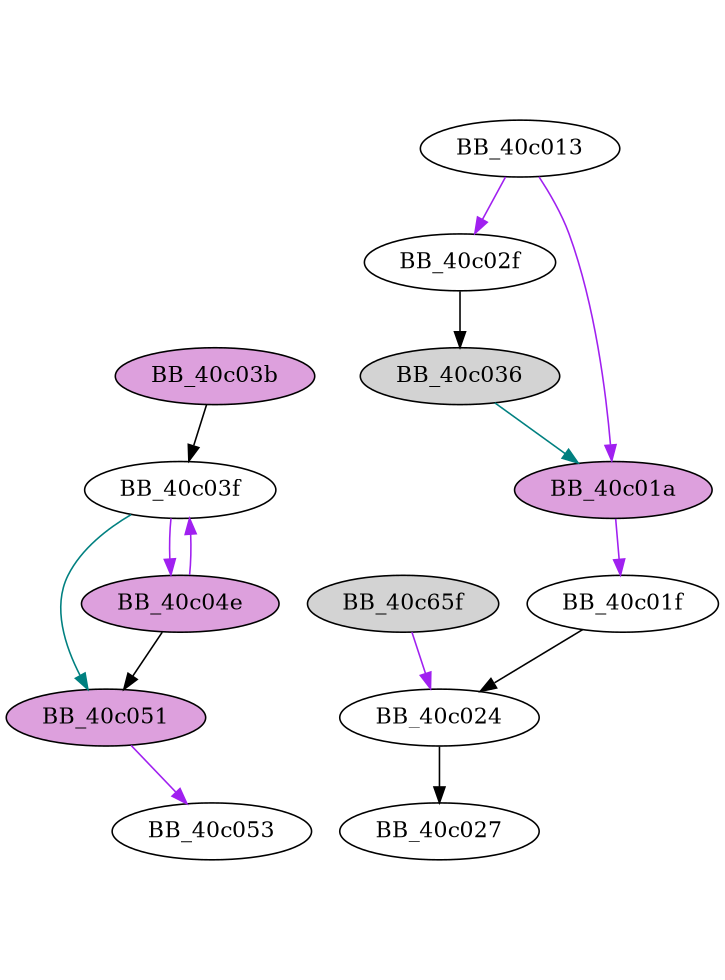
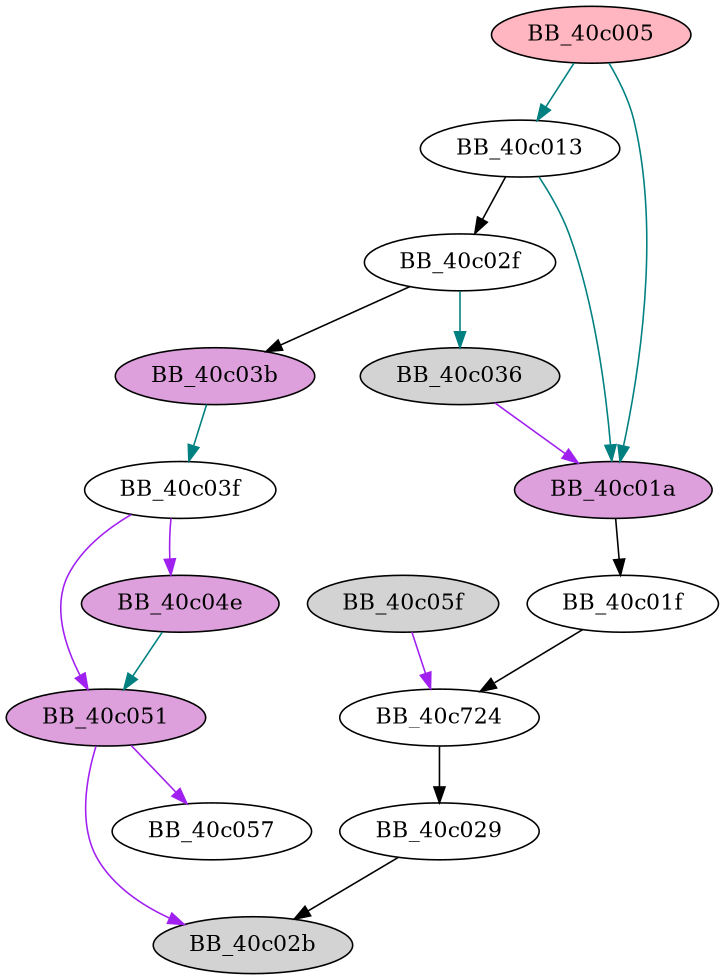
none -> (591, 35)
(494, 198) -> (494, 198)
(590, 306) -> (590, 306)
(460, 312) -> (460, 312)
none -> (345, 316)
(200, 425) -> (200, 425)
(530, 428) -> (530, 428)
(617, 539) -> (617, 539)
(191, 555) -> none
(65, 583) -> (65, 583)
(403, 604) -> (403, 604)
(148, 654) -> (148, 654)
(439, 718) -> (439, 718)
(212, 831) -> (212, 831)
(439, 831) -> (439, 831)
none -> (253, 945)
